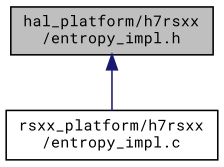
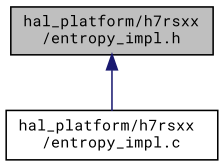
(112, 135) -> (112, 135)
